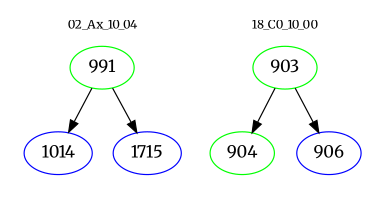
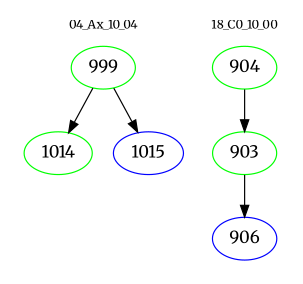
(103, 26) -> (103, 26)
(102, 68) -> (103, 68)
(266, 105) -> (245, 105)
(58, 153) -> (58, 153)
(147, 153) -> (148, 153)
